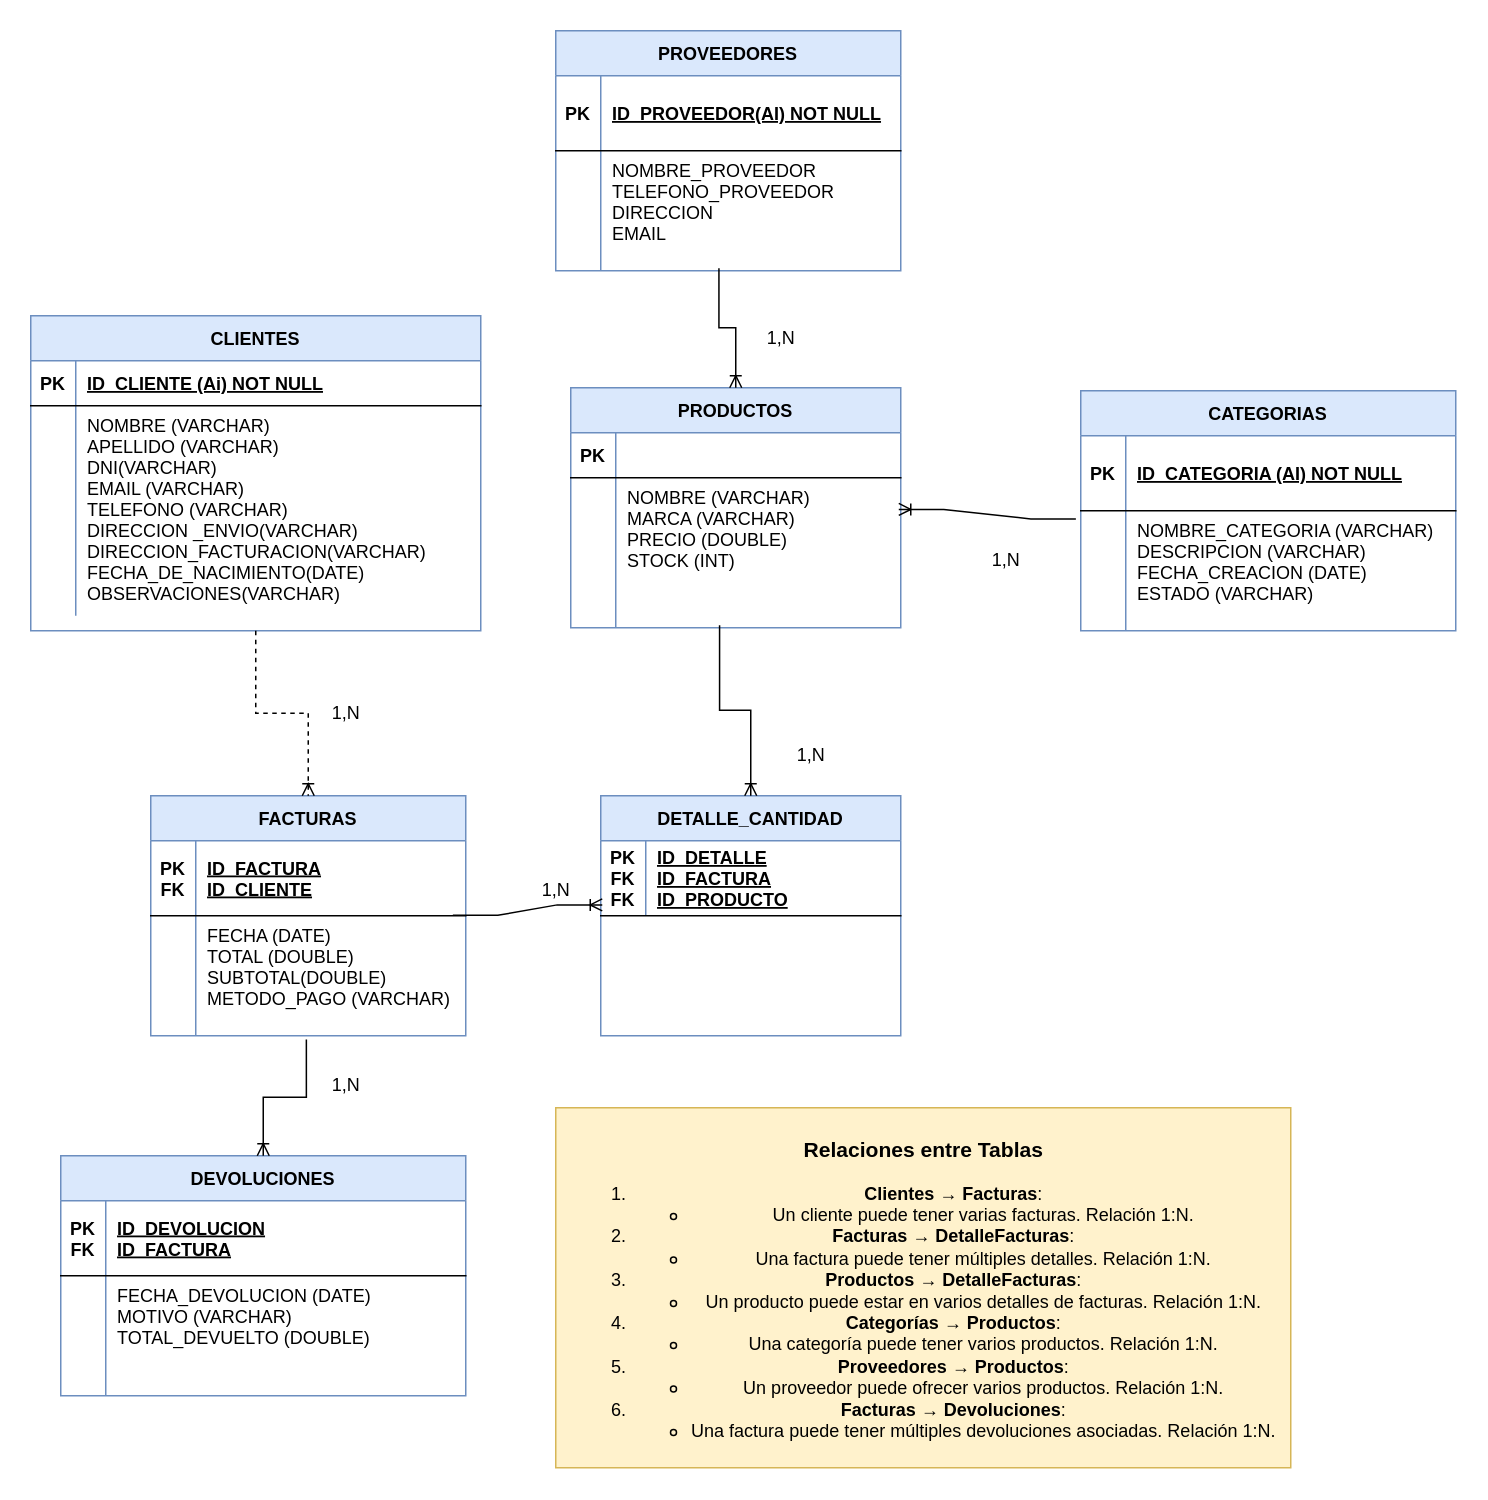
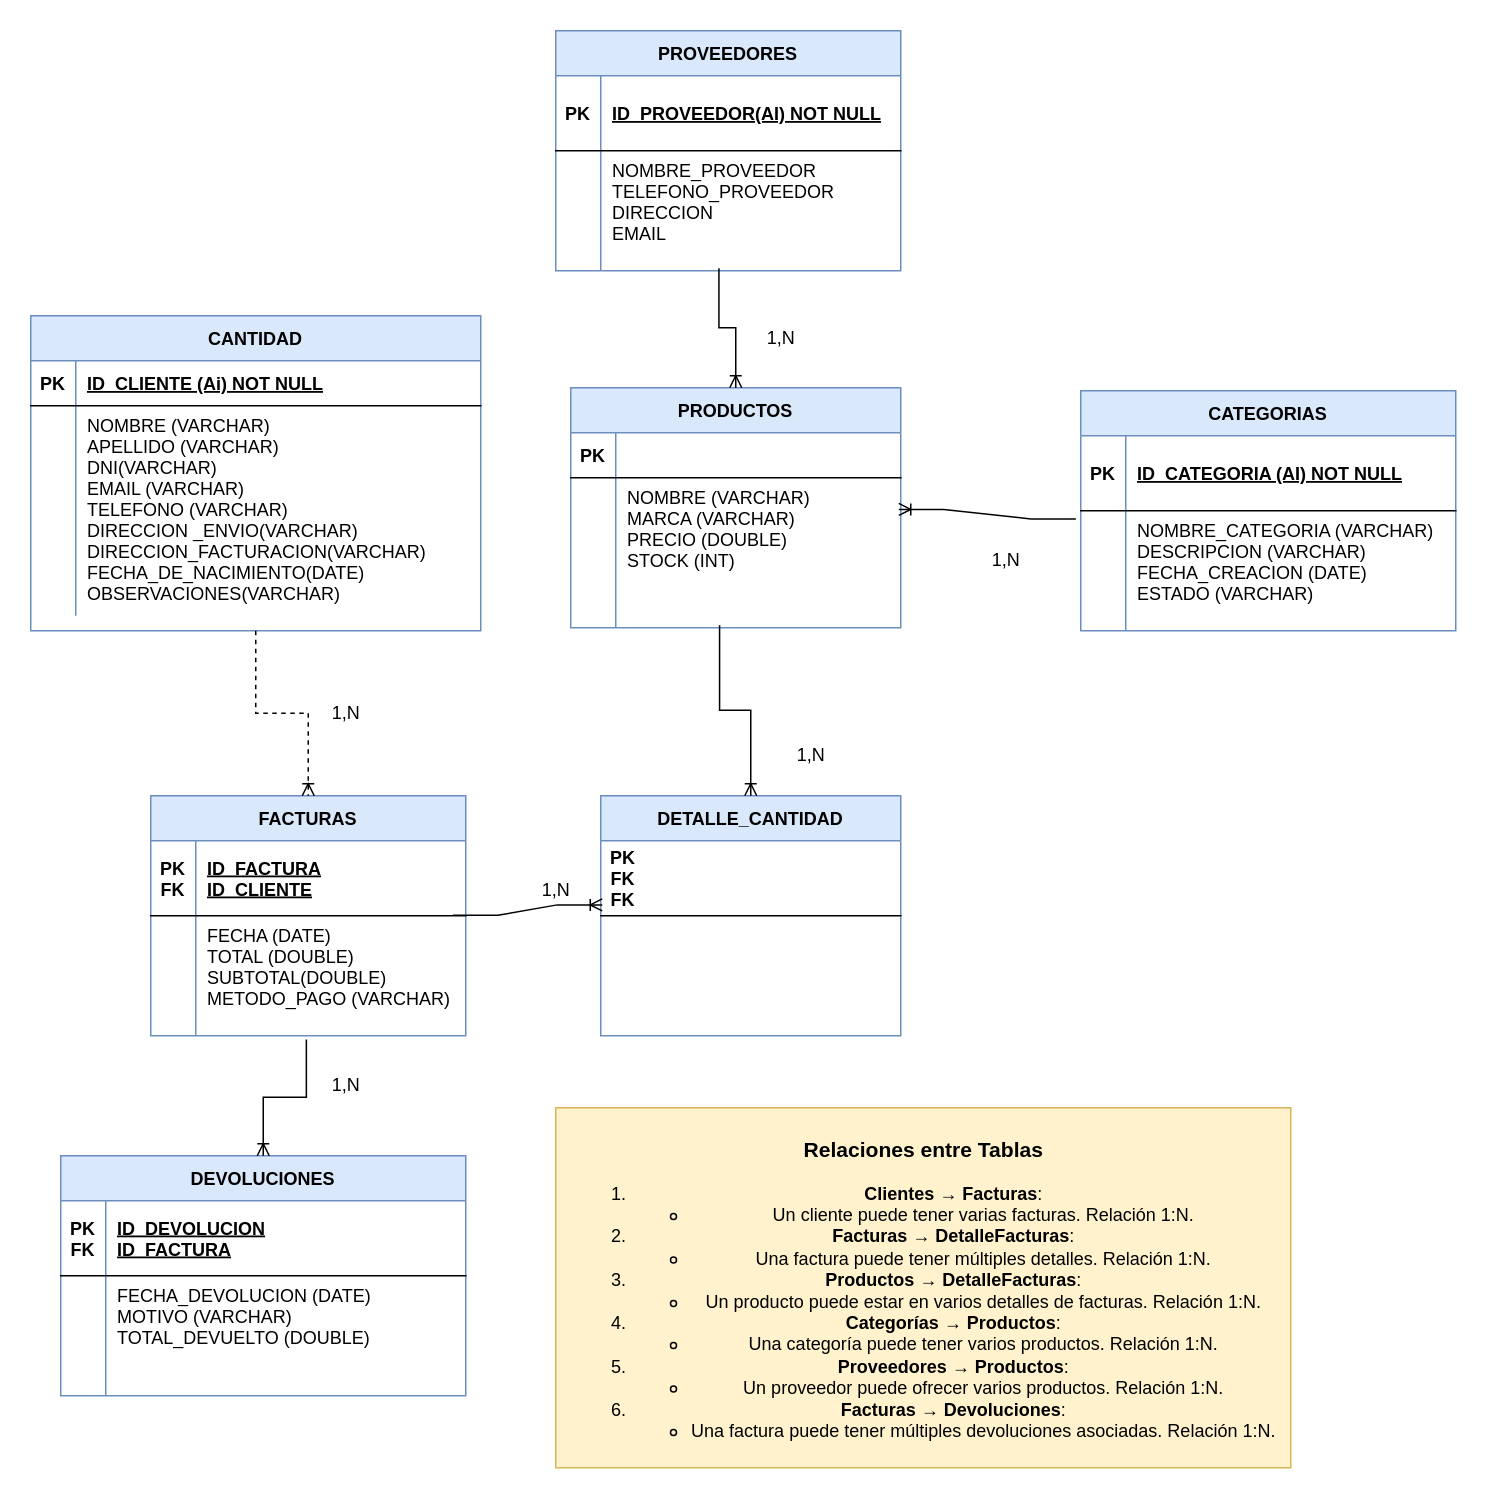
(255, 339) -> (255, 339)
(773, 878) -> none
